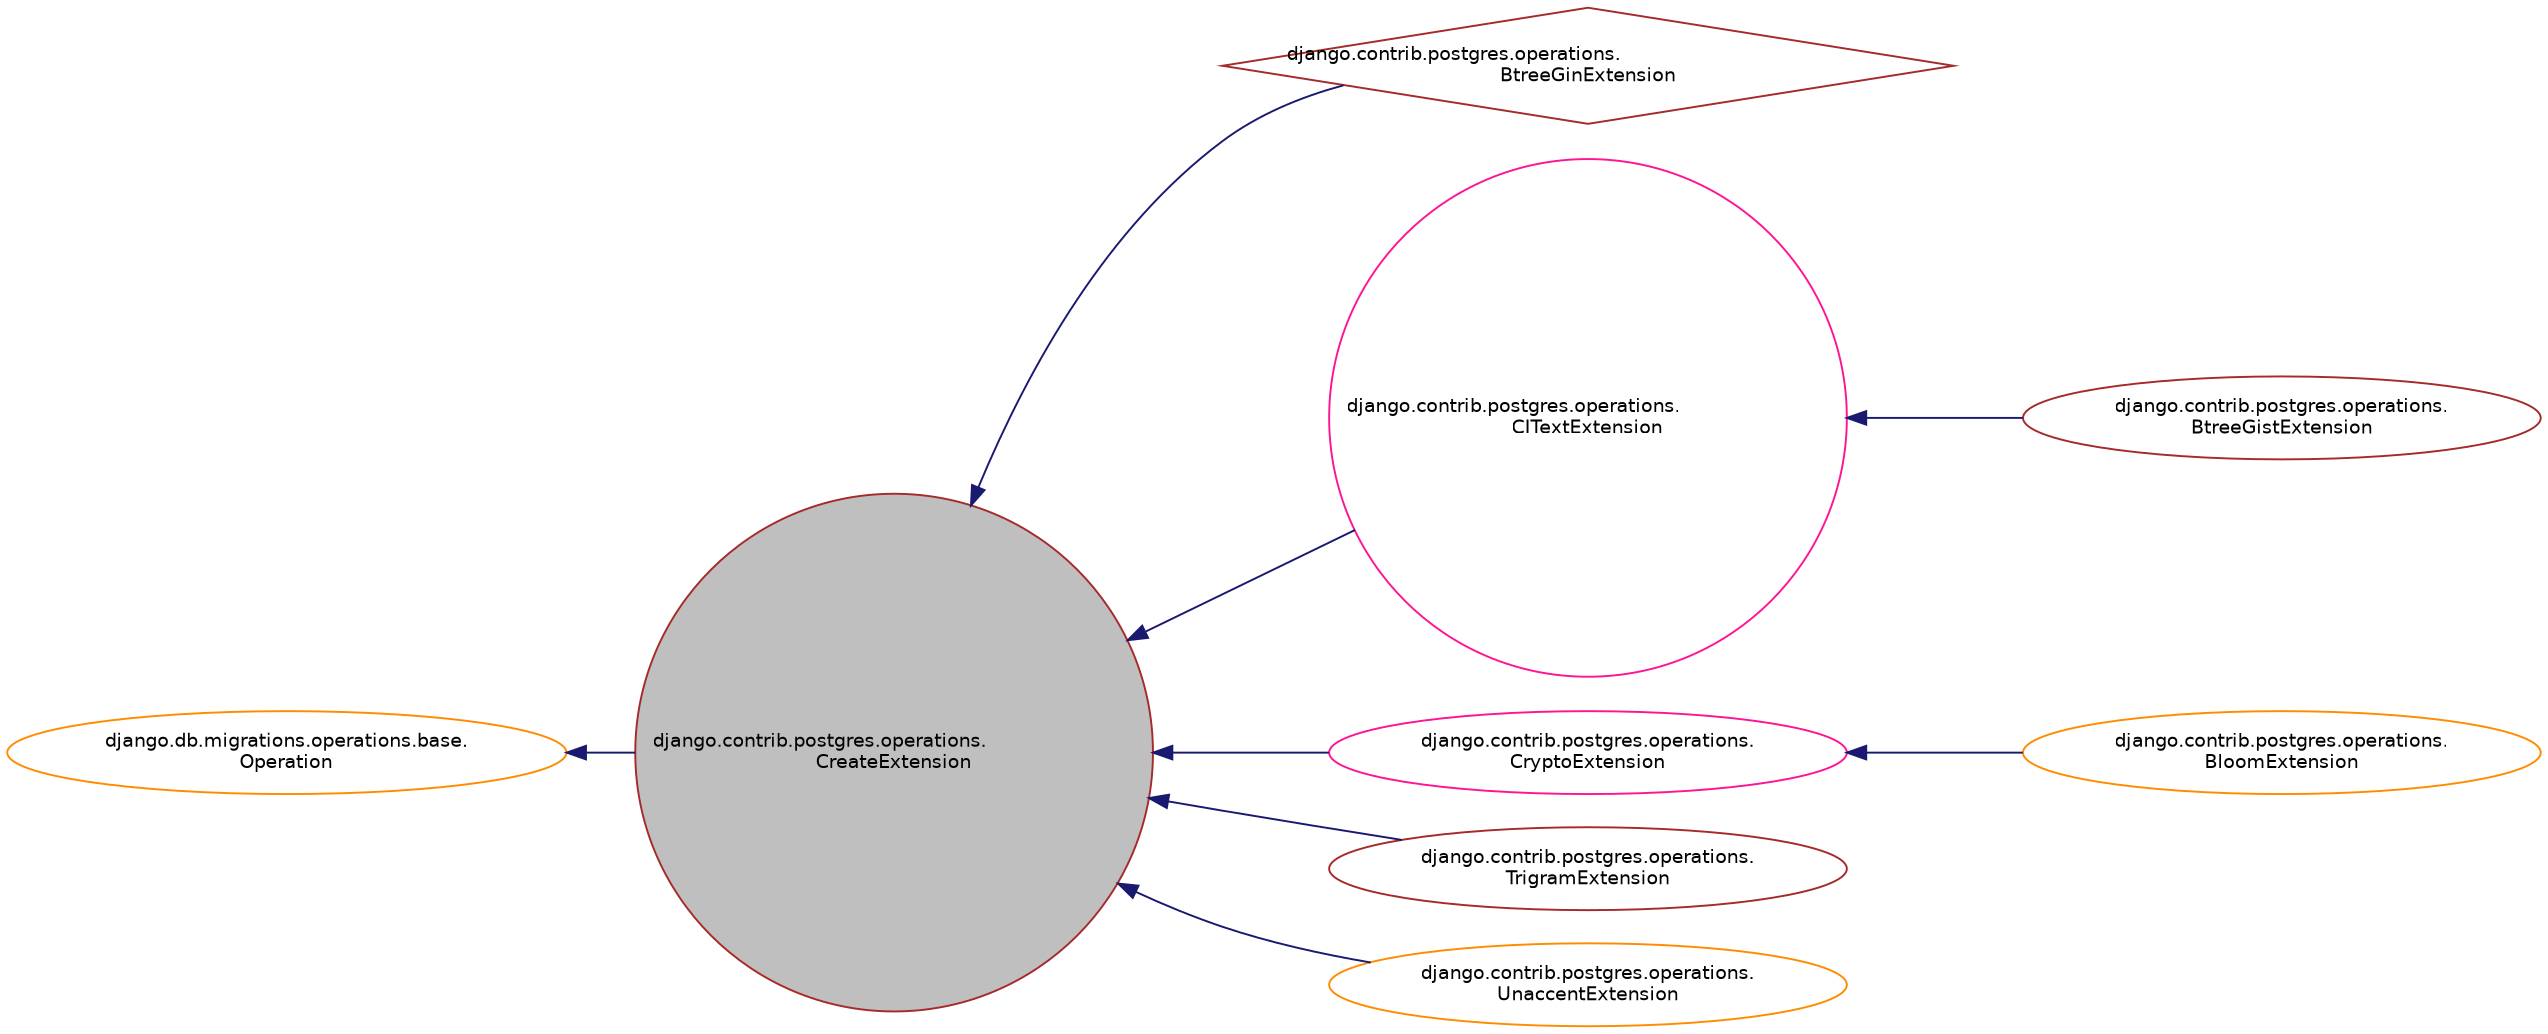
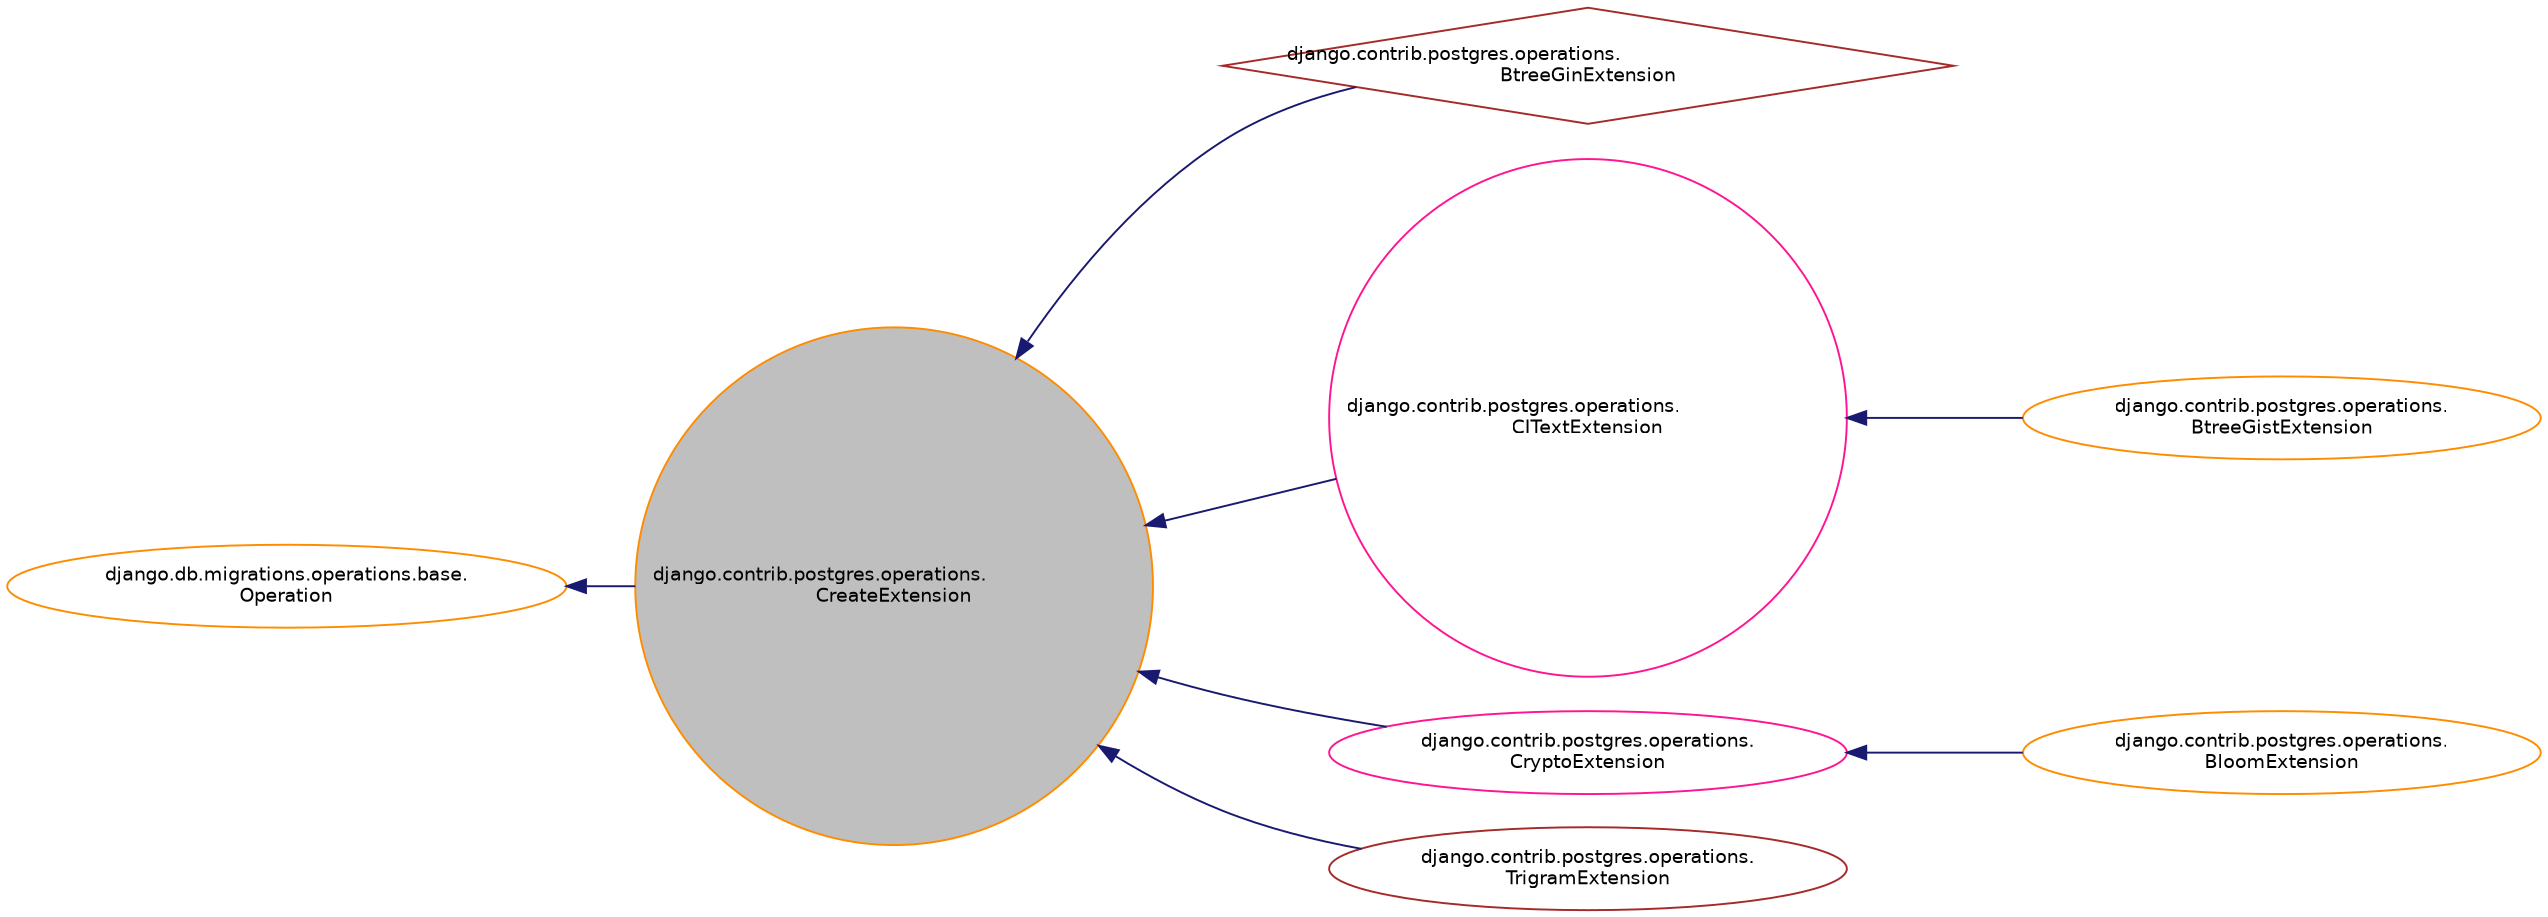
(2282, 418) -> (2282, 418)
(894, 753) -> (894, 586)
(1588, 985) -> none
